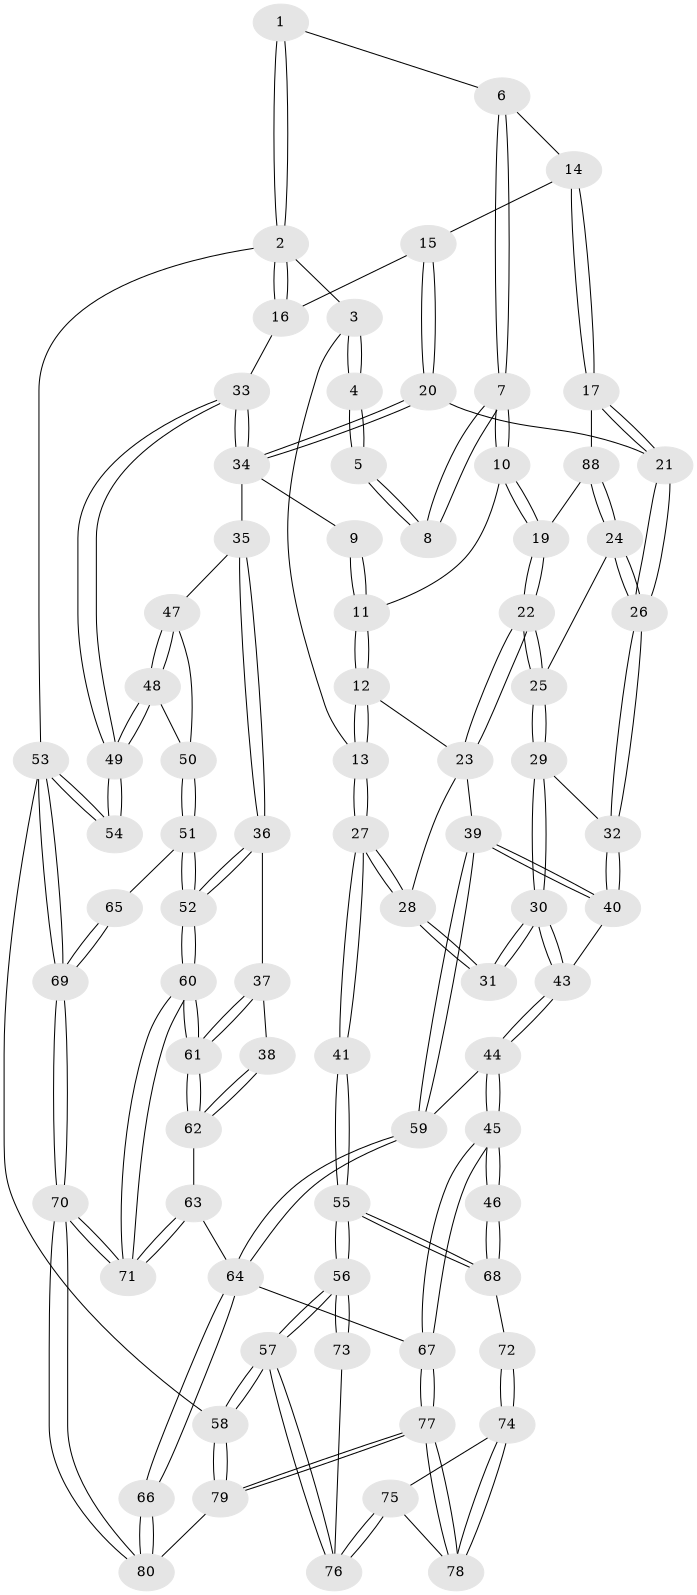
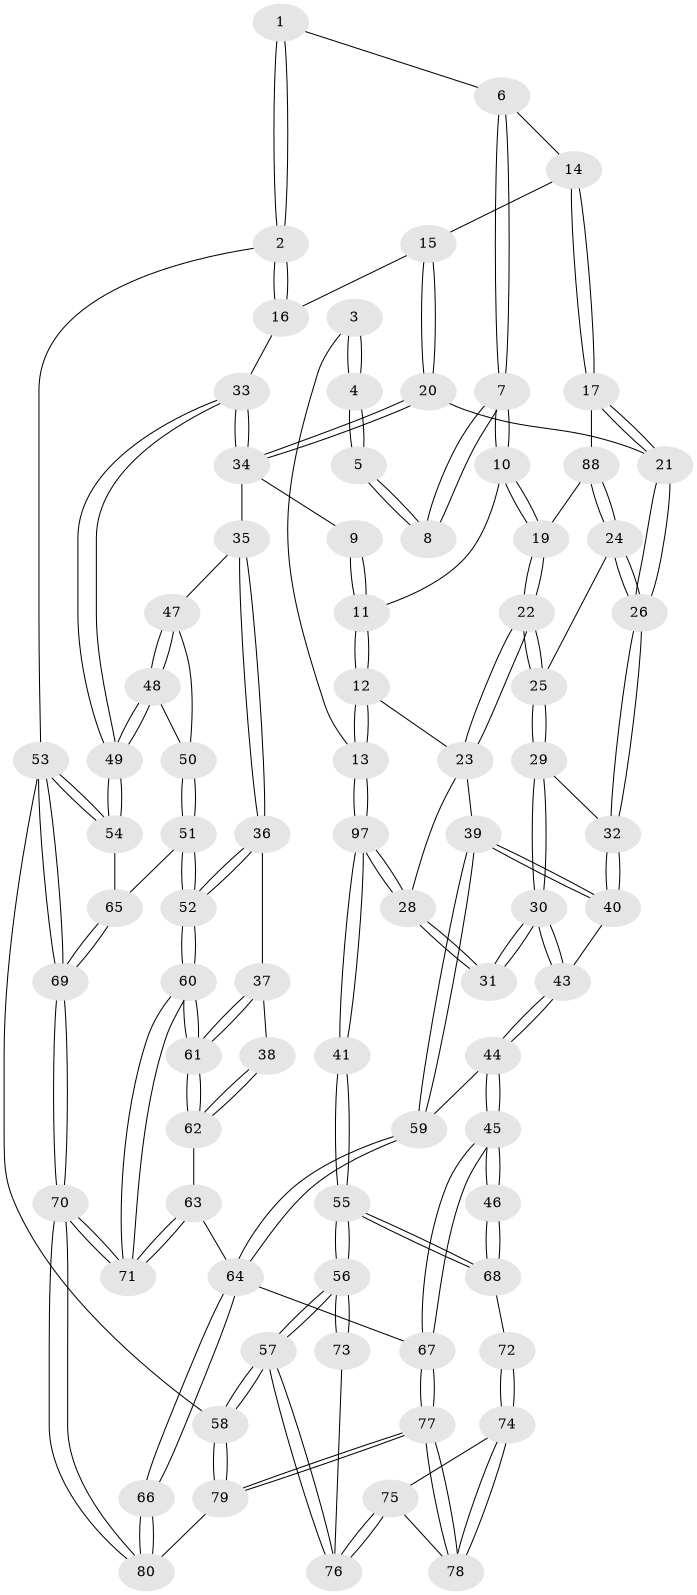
(318, 281) -> none
(361, 834) -> (361, 834)
none -> (115, 871)
